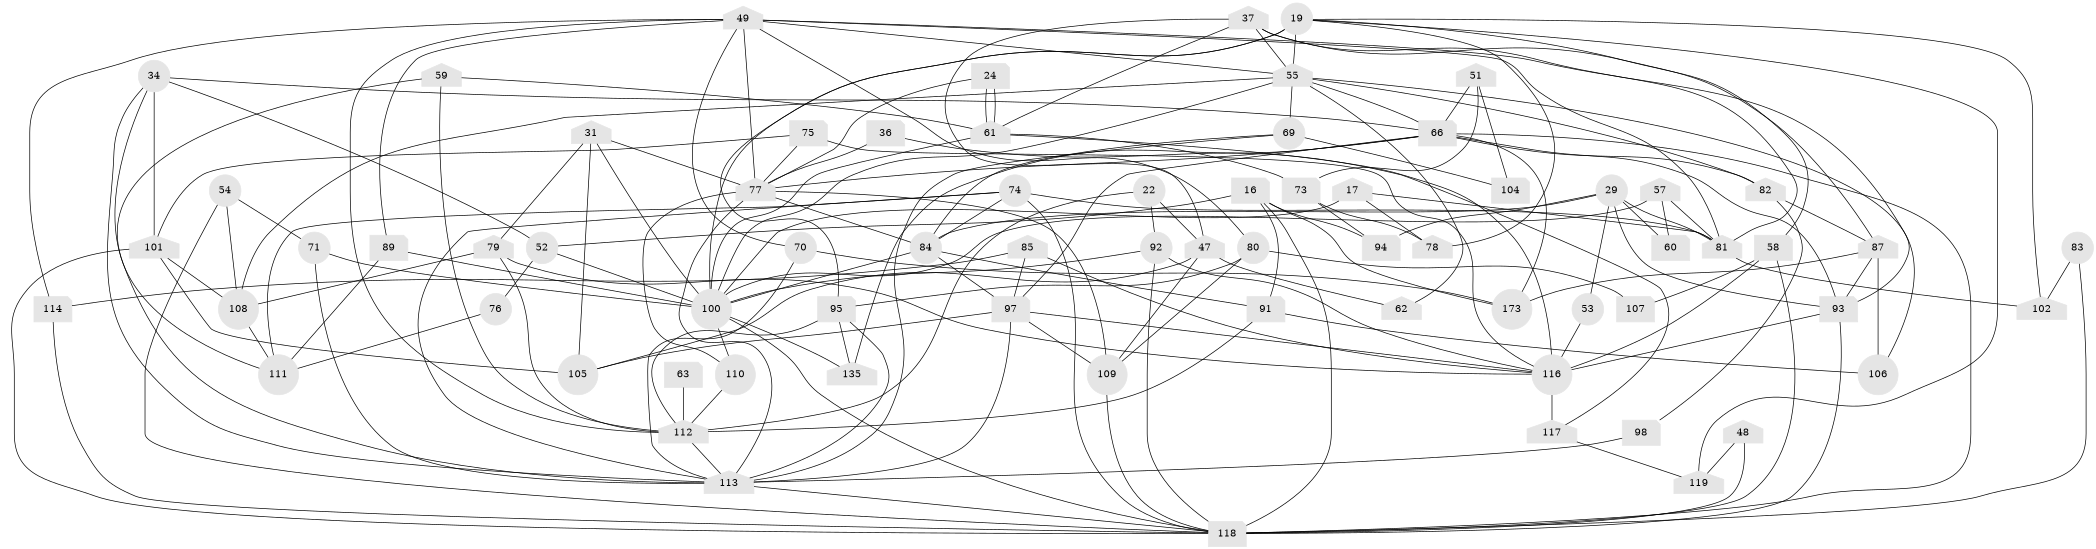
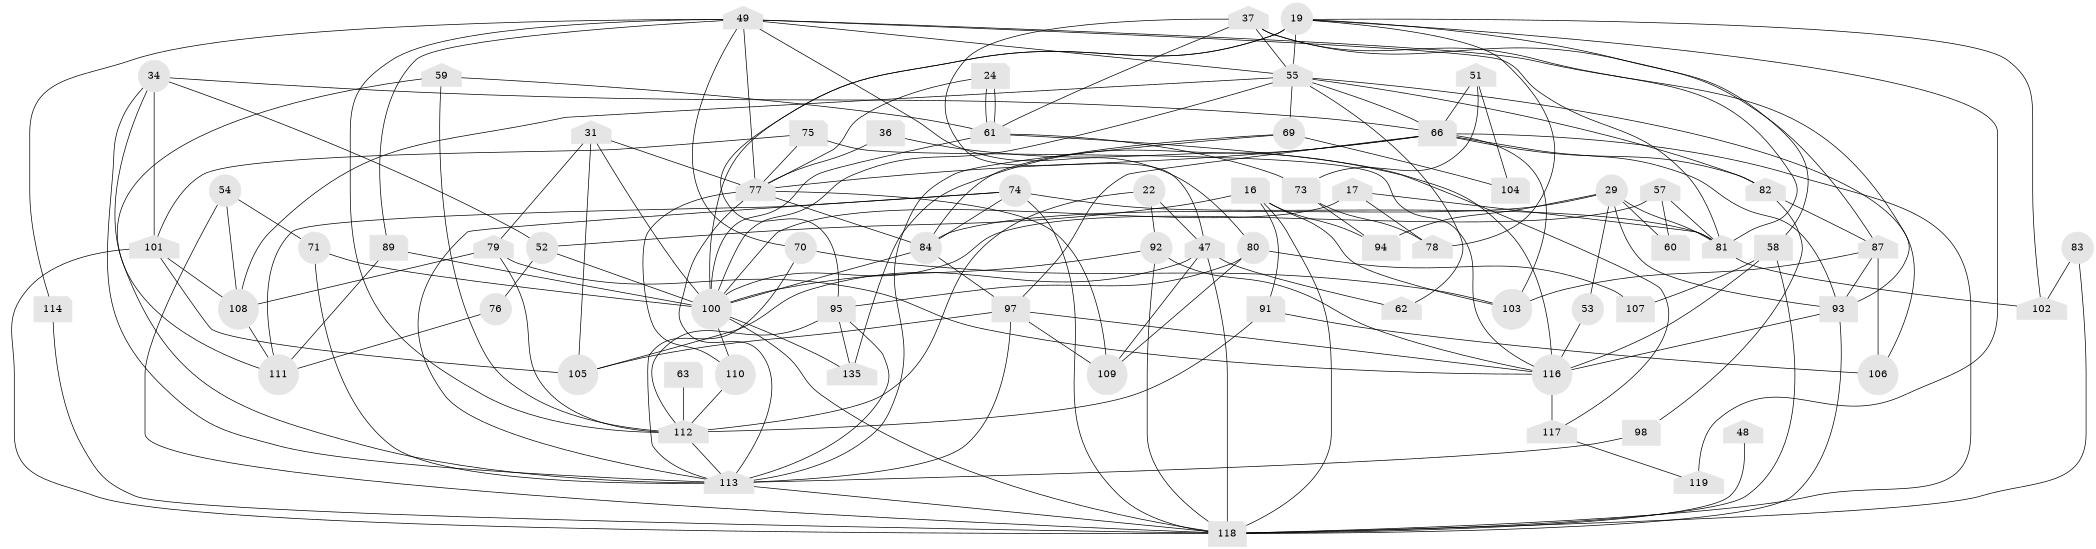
(1028, 248) -> none
(1147, 289) -> none
(1512, 309) -> (1512, 309)
(1721, 458) -> none
(1129, 485) -> (1227, 389)
